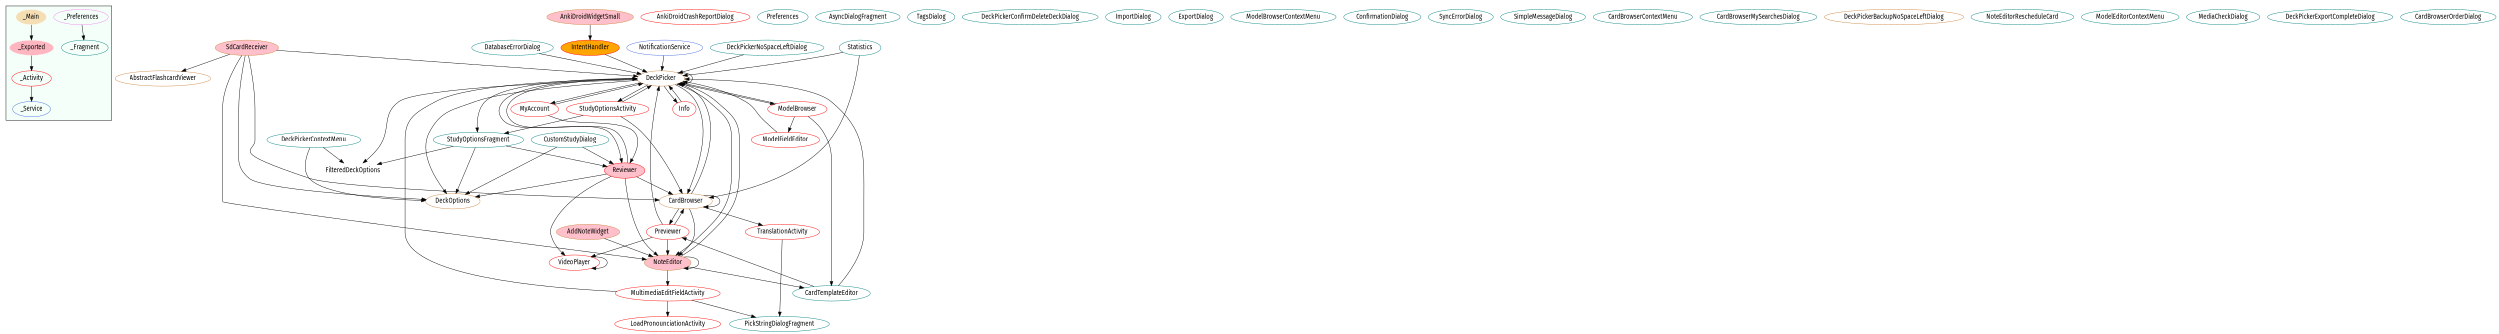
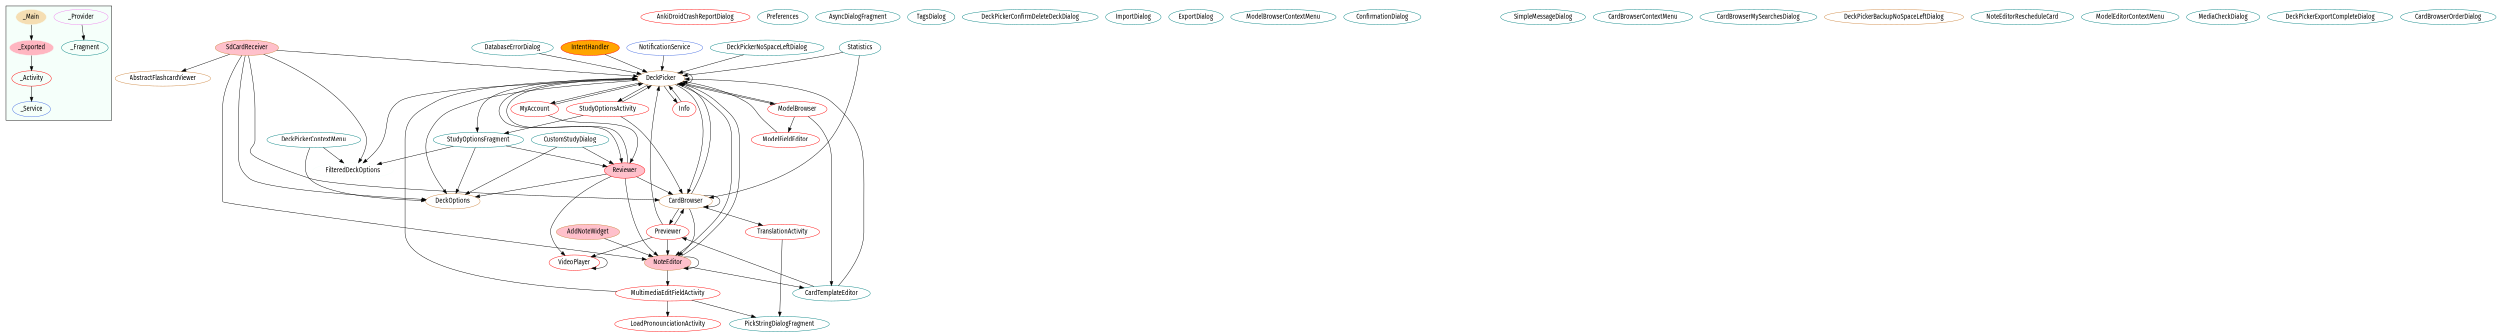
(81, 17) -> (81, 17)
(590, 17) -> none
(1461, 17) -> none
none -> (332, 94)
